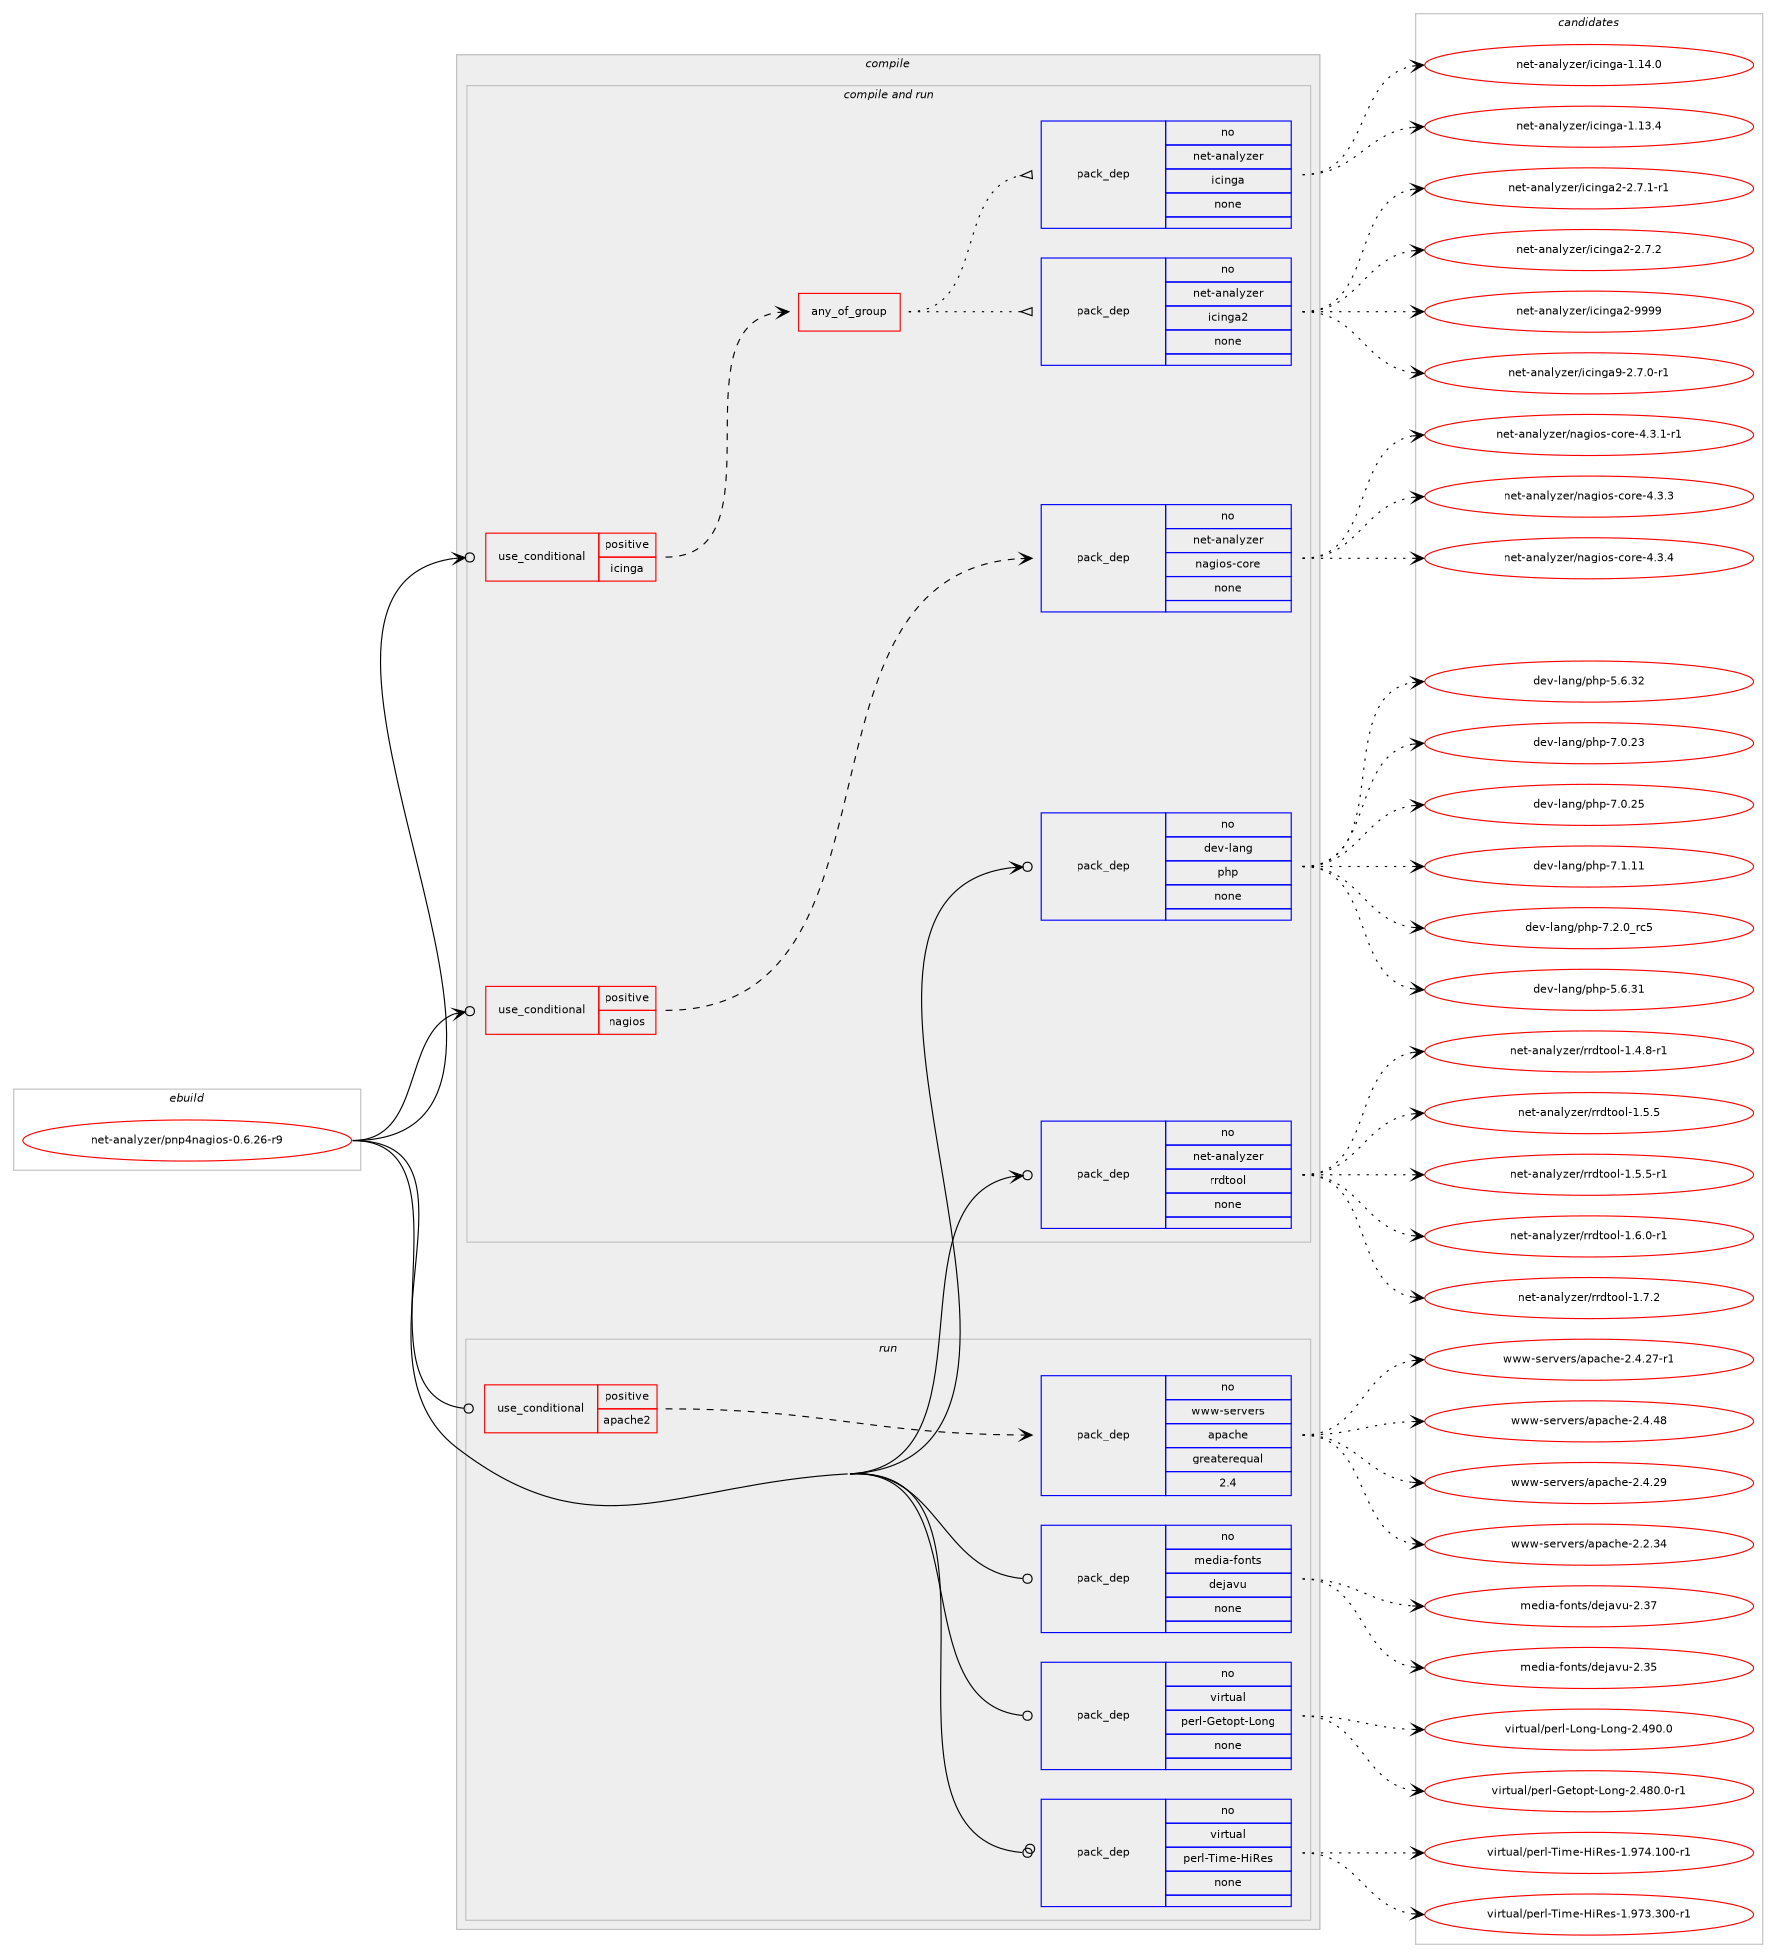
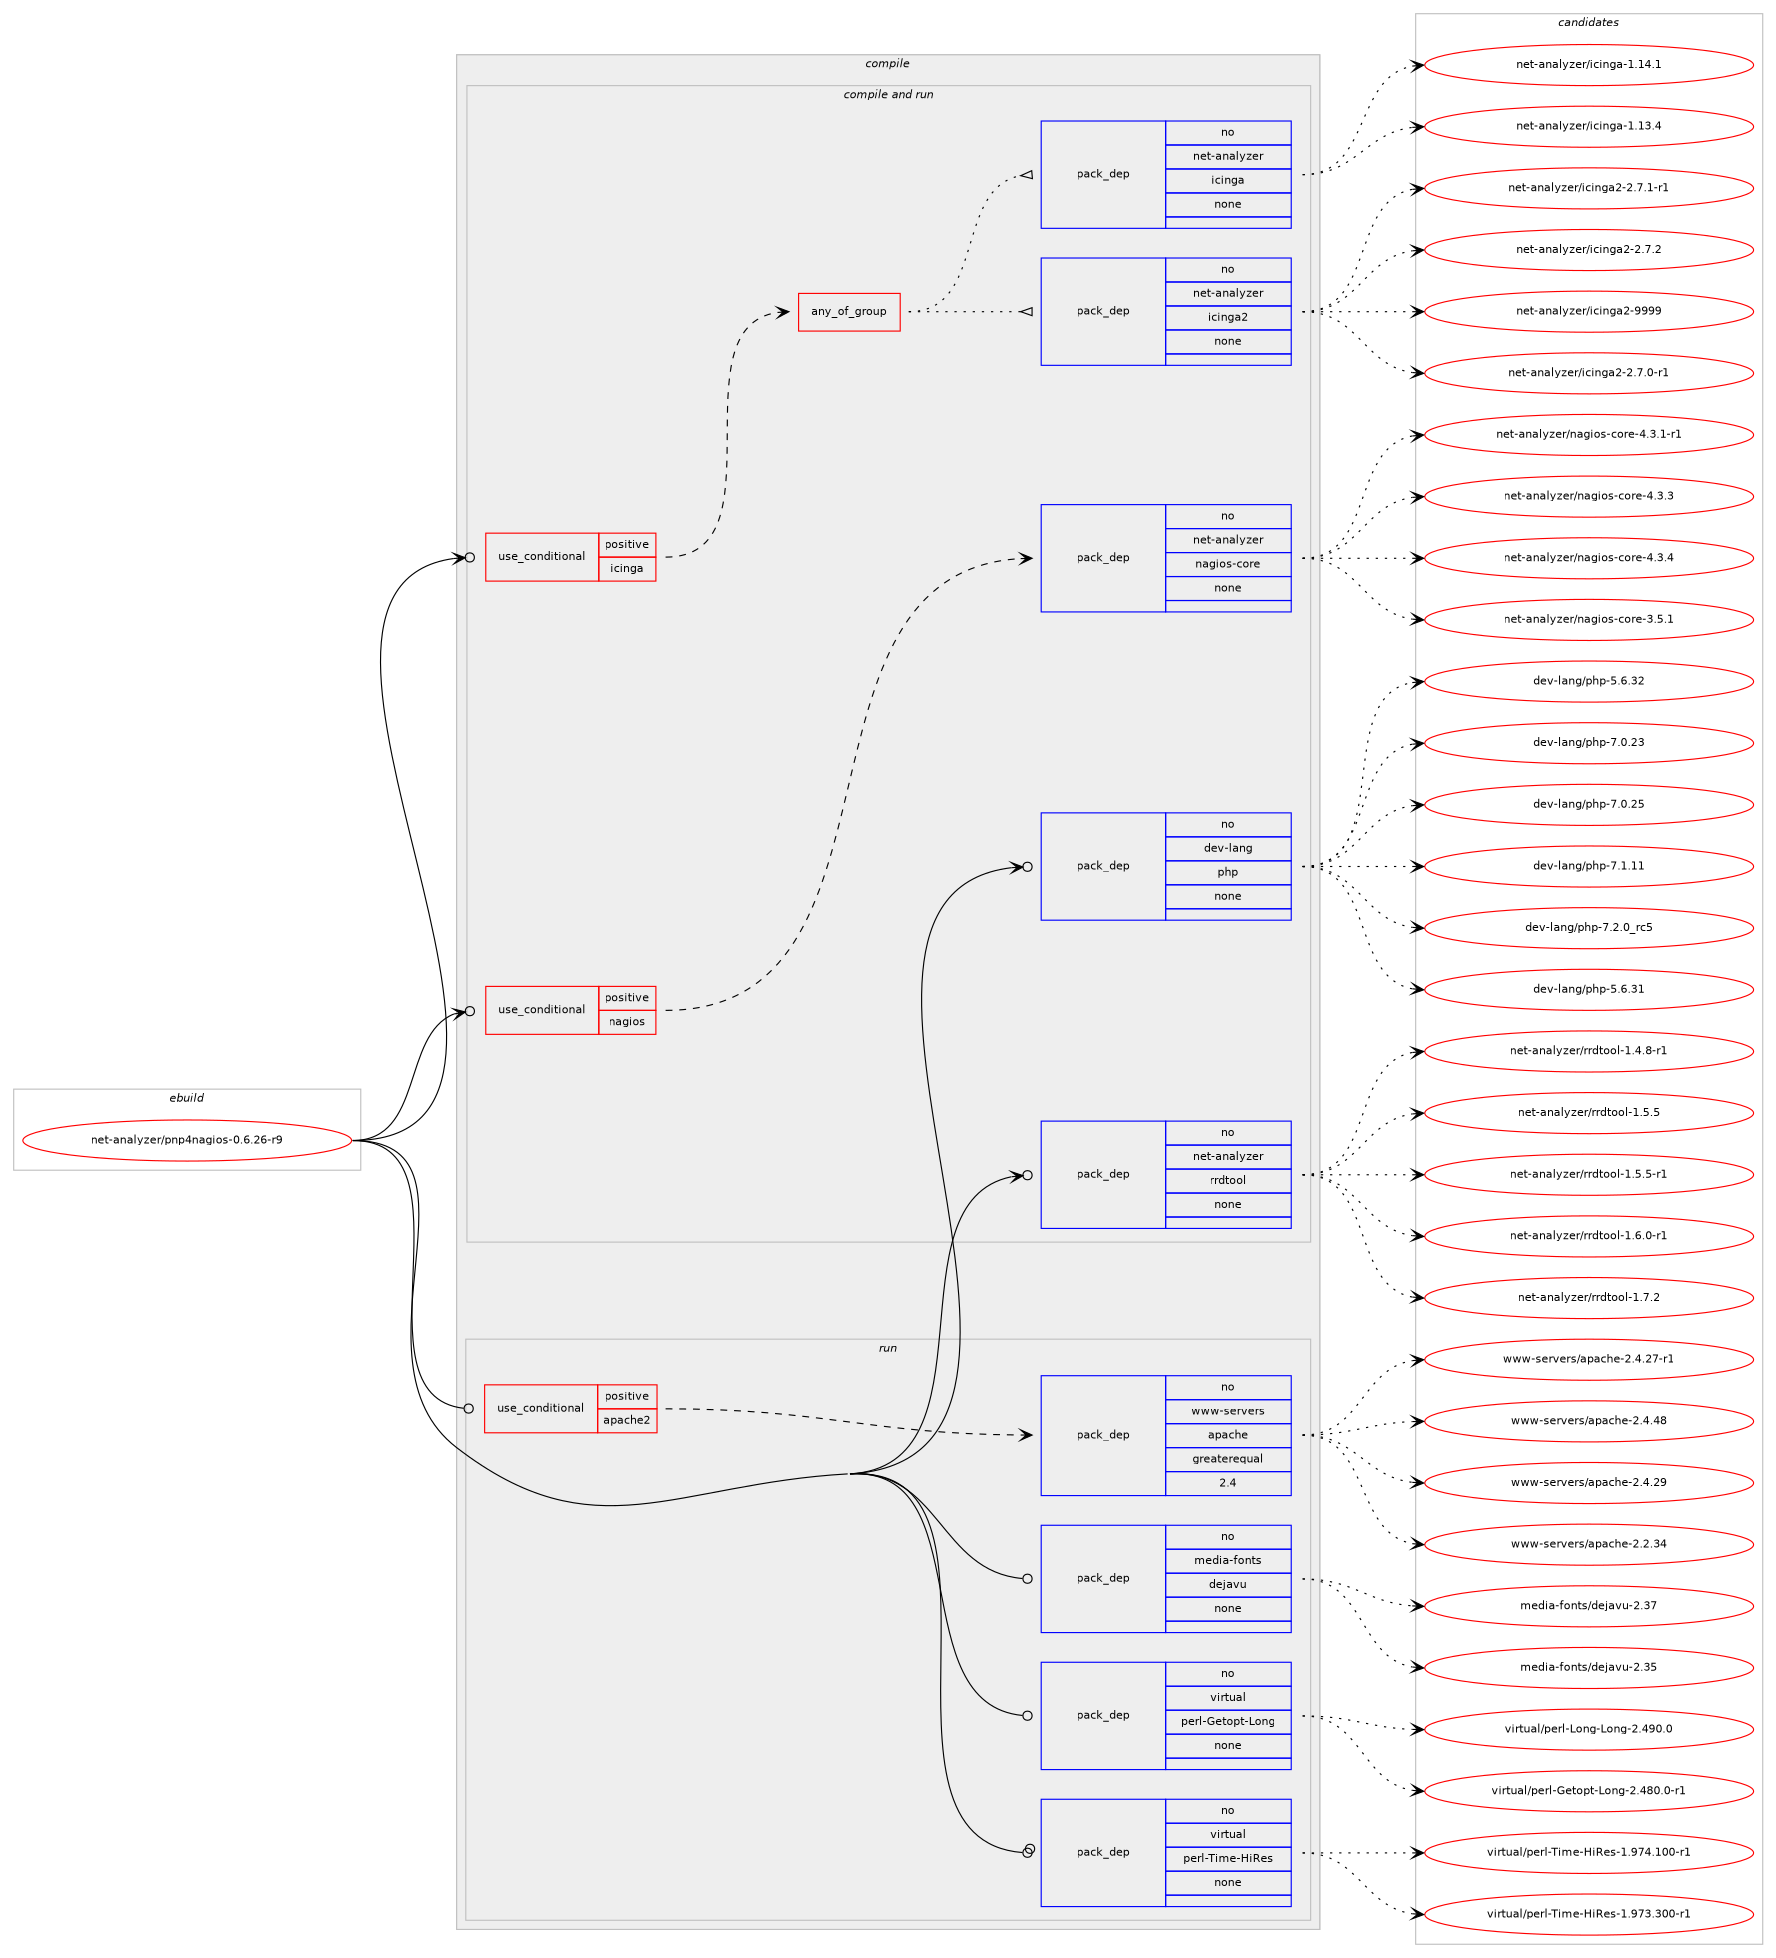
(1589, 65) -> (1589, 65)
(1589, 373) -> (1589, 373)
none -> (1589, 620)
